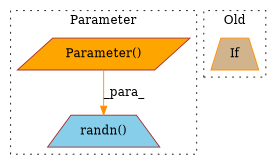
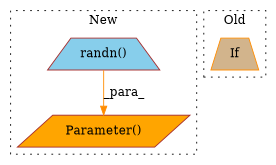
(104, 21) -> (104, 21)
(104, 88) -> (104, 88)
